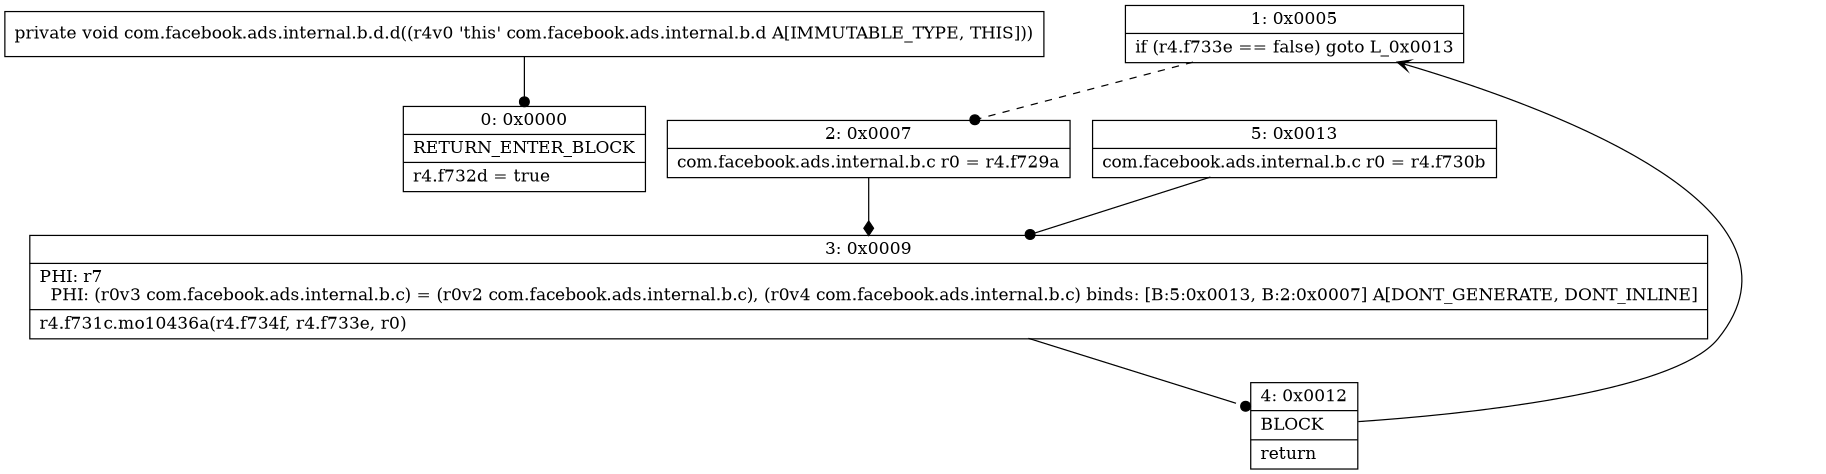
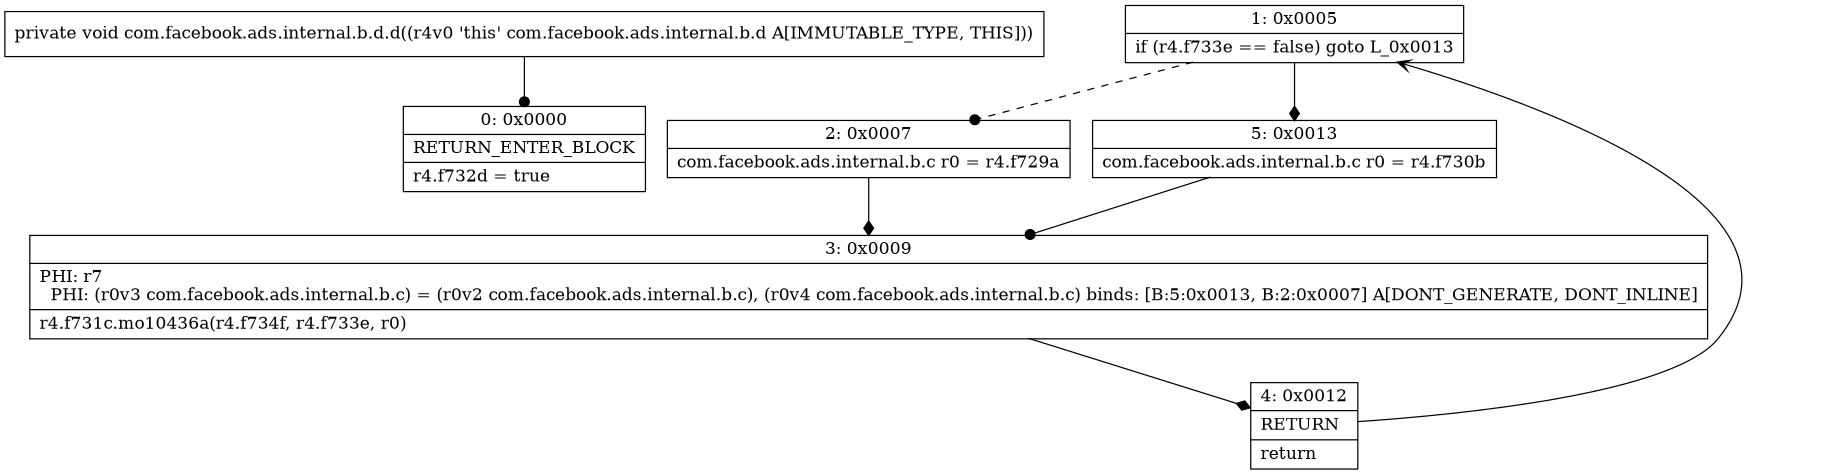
none -> (1295, 84)
(1132, 371) -> (1132, 371)
(1292, 425) -> (1300, 425)
